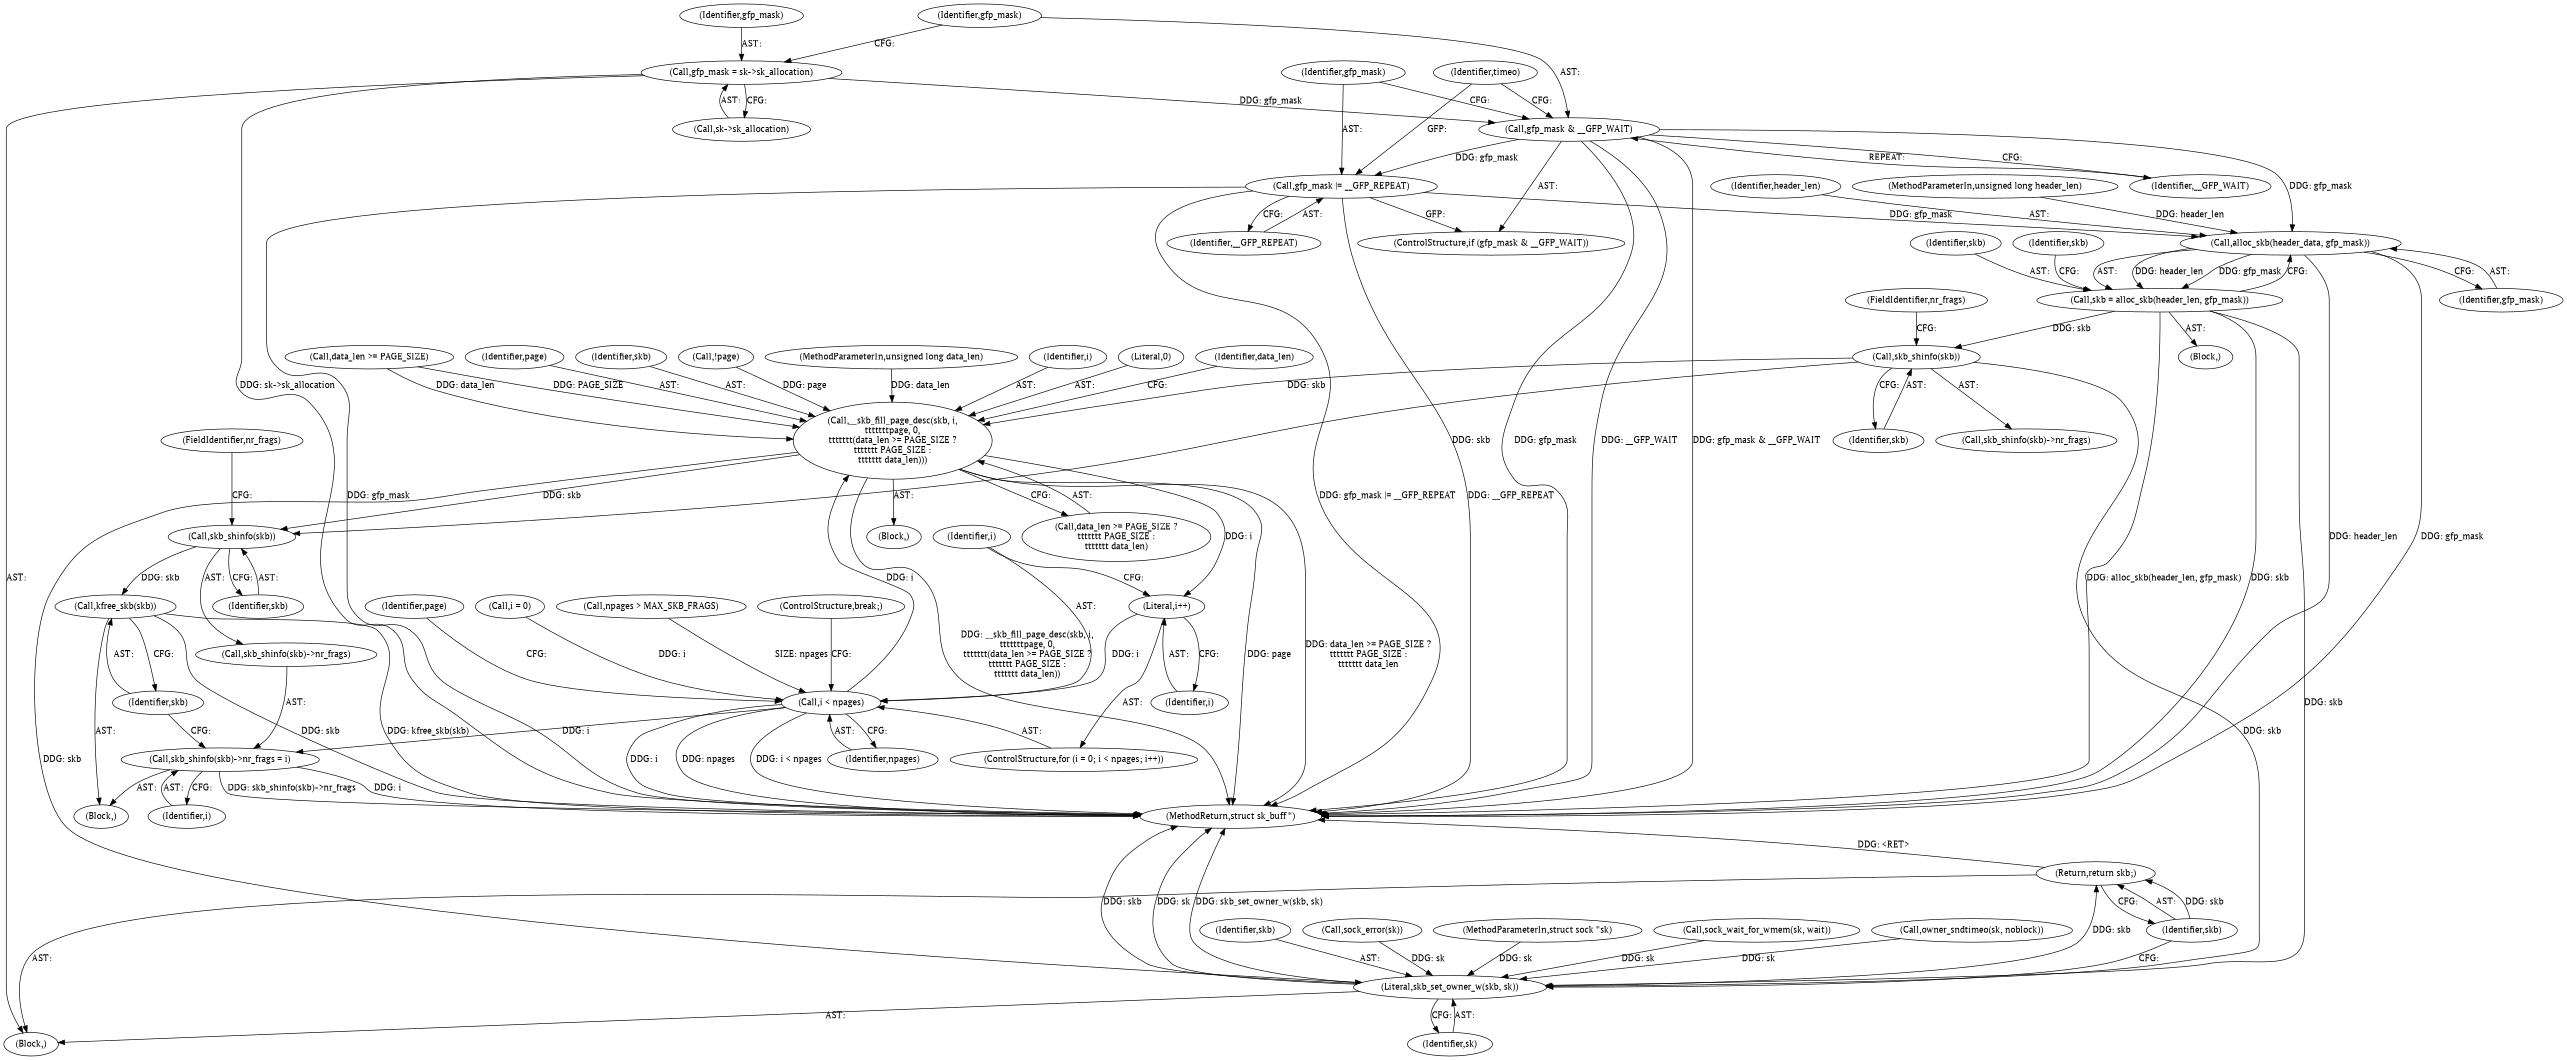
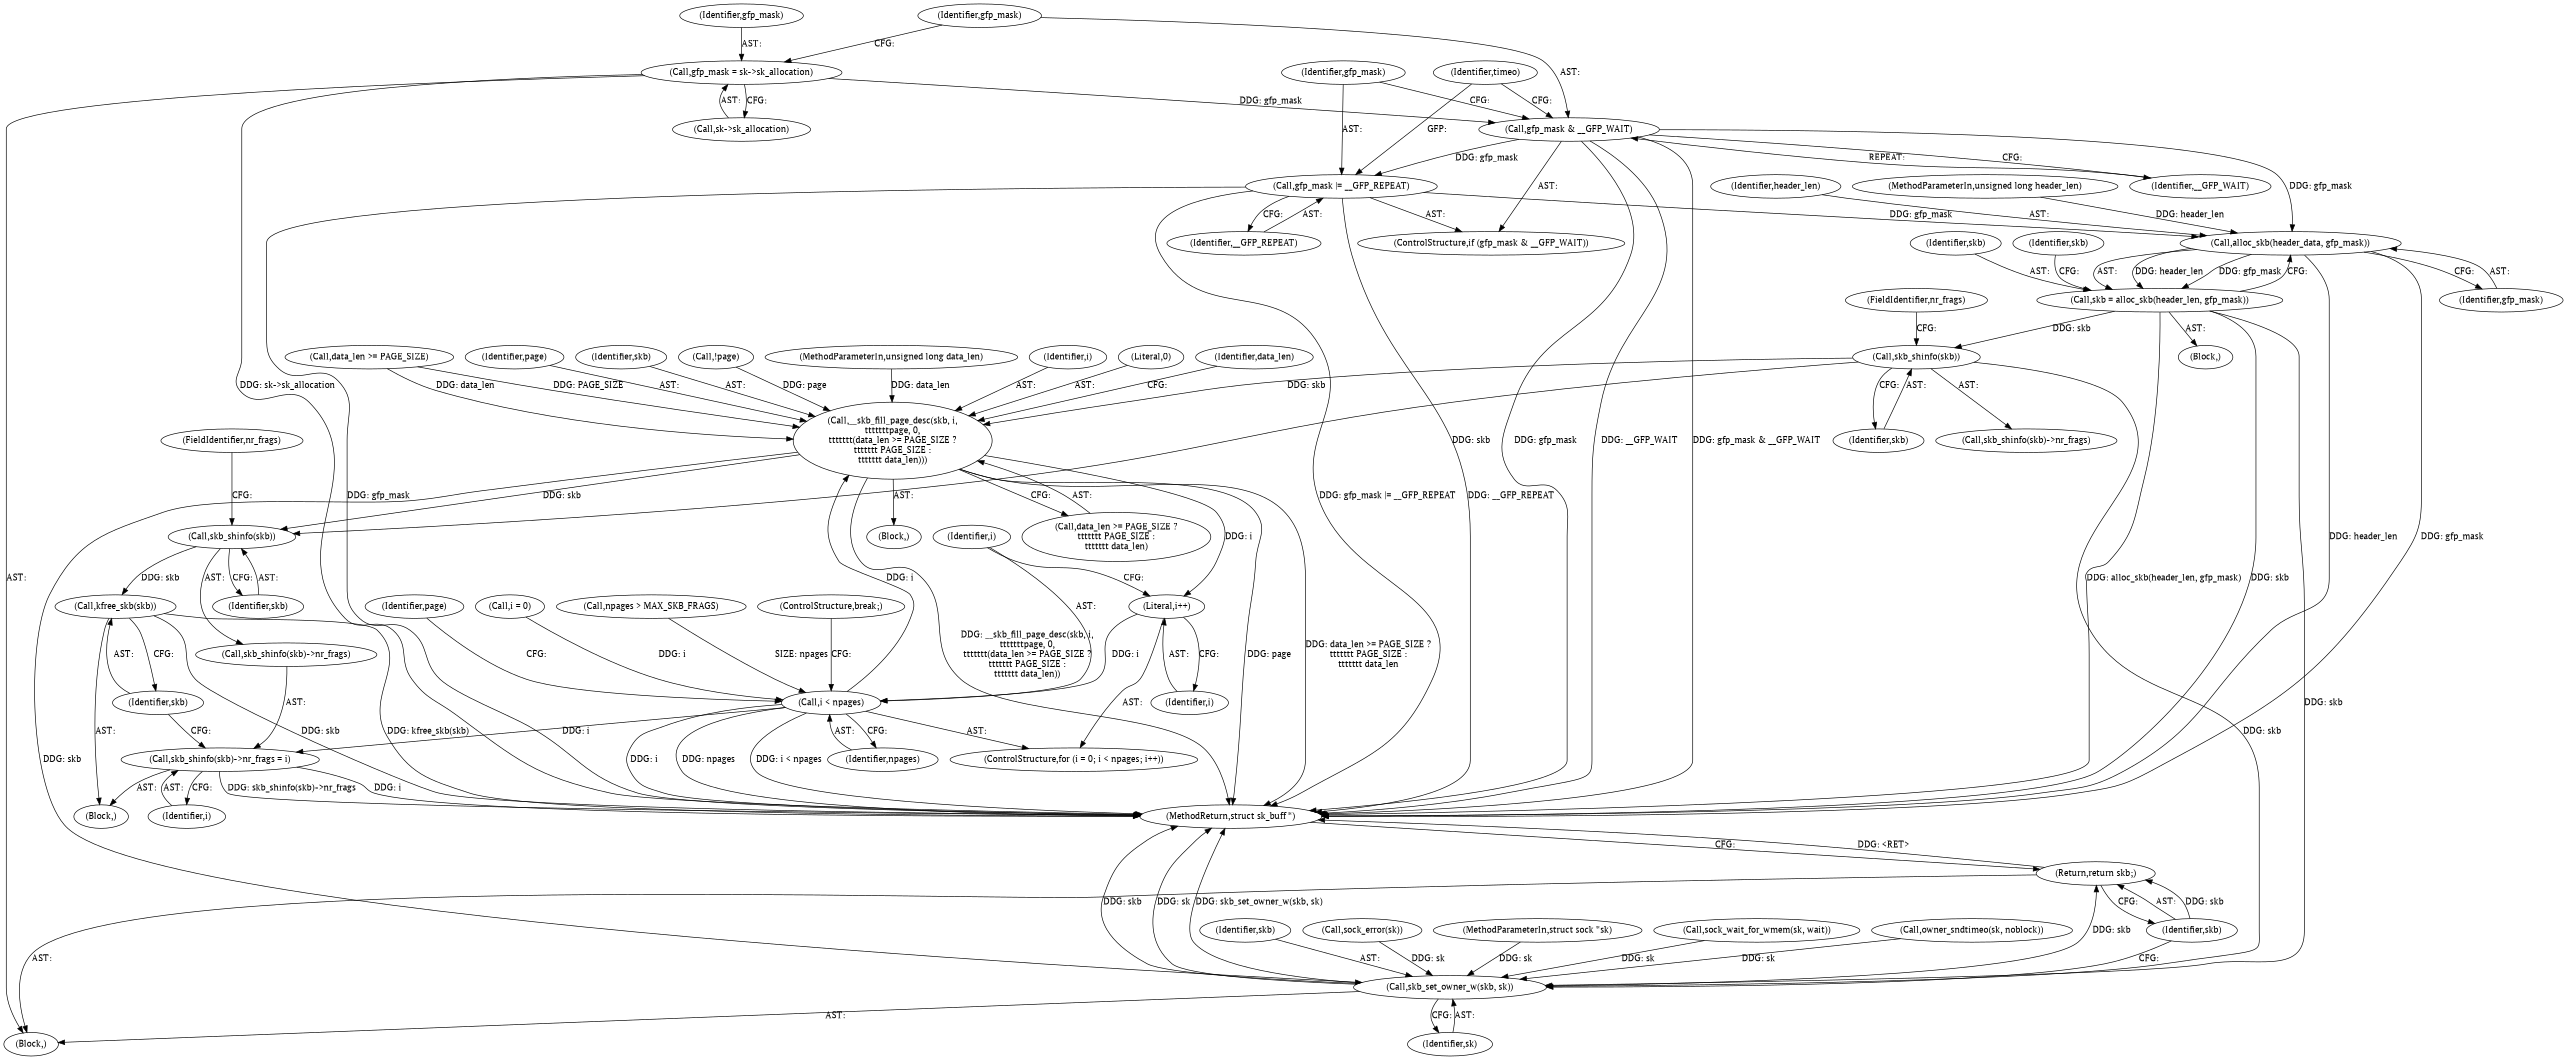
(1437, 215) -> (1437, 215)
(969, 721) -> (944, 729)
none -> (1672, 846)
(1450, 987) -> (1450, 987)
